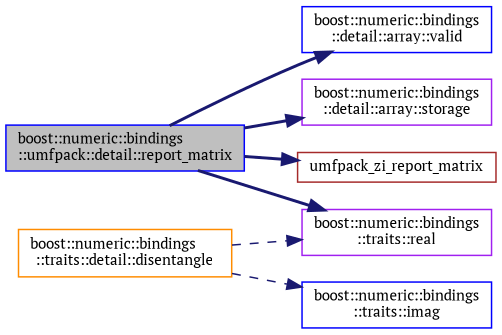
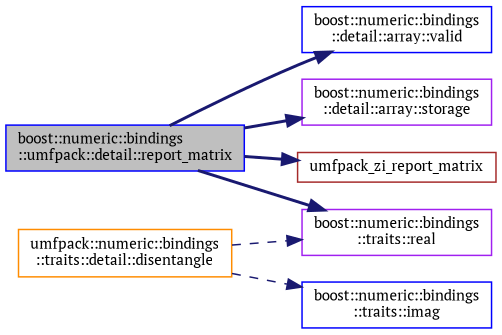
(125, 253) -> (125, 253)
